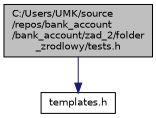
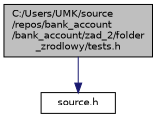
(78, 103) -> (78, 103)
